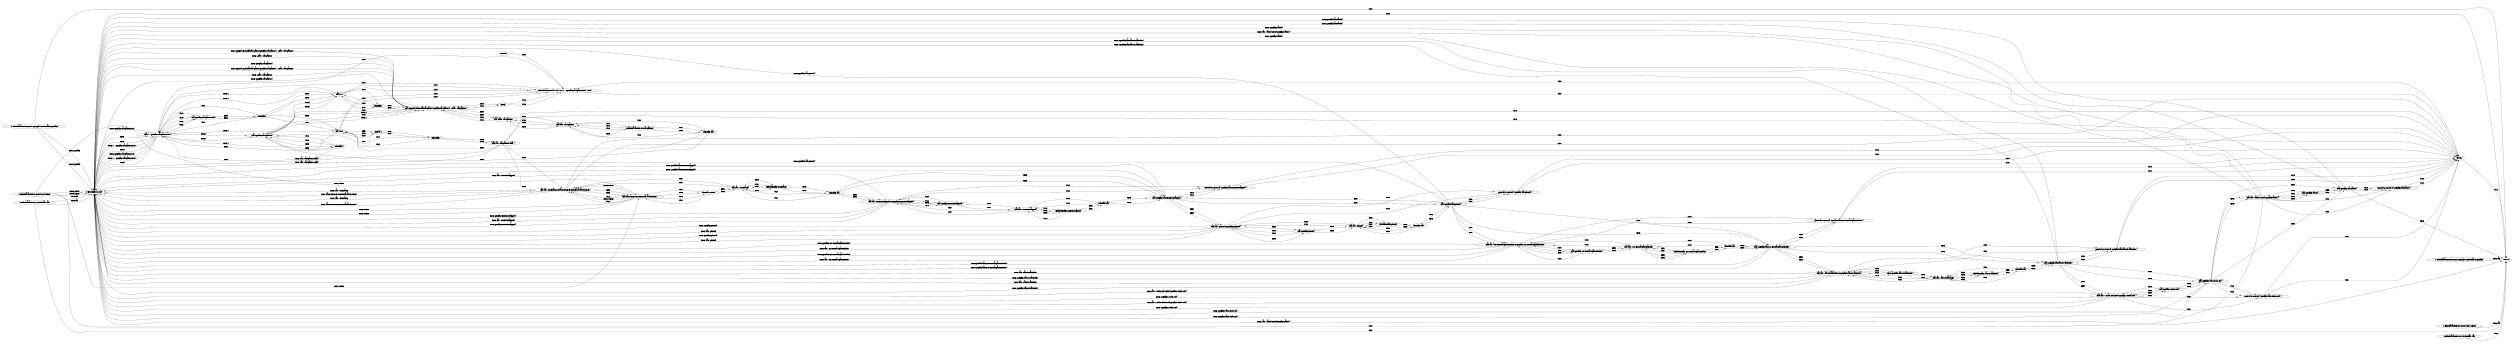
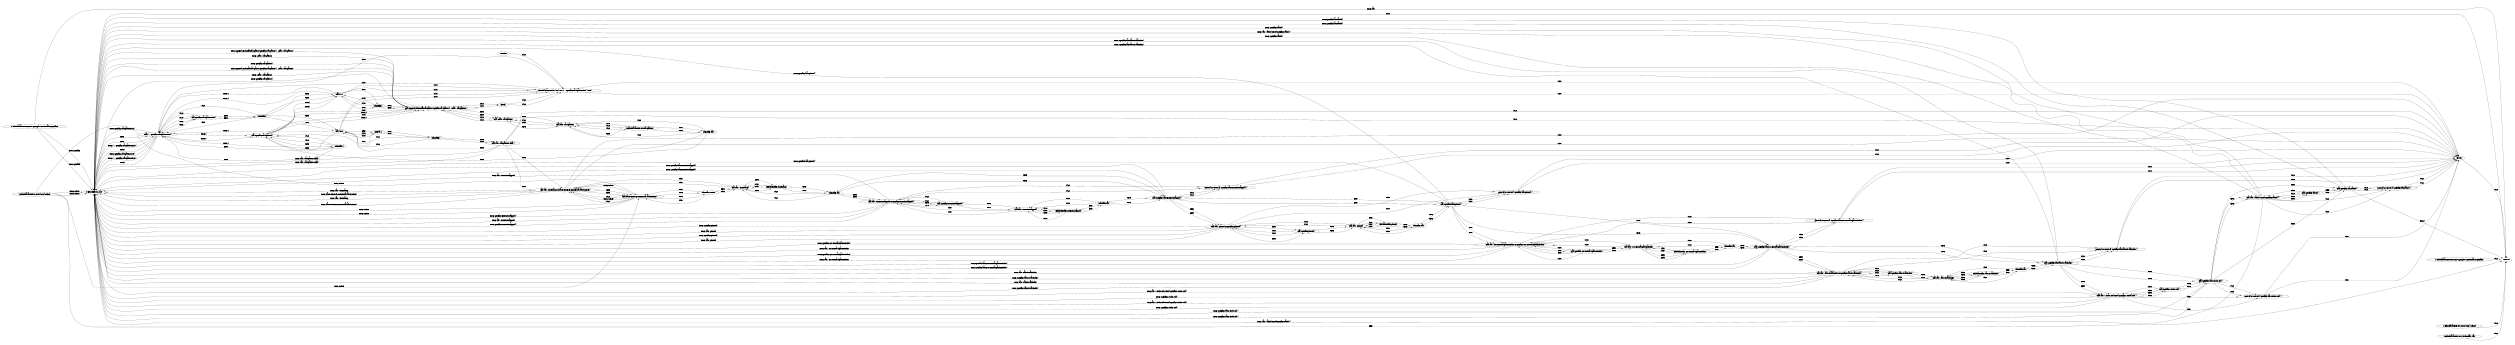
(1371, 9) -> (1371, 9)
(35, 203) -> none
(2422, 221) -> (2422, 221)
(2496, 259) -> (2496, 259)
(1900, 273) -> (1900, 273)
(2496, 323) -> (2496, 323)
(1371, 326) -> (1371, 326)
